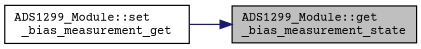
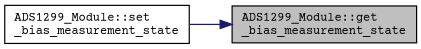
(97, 24) -> (97, 24)
